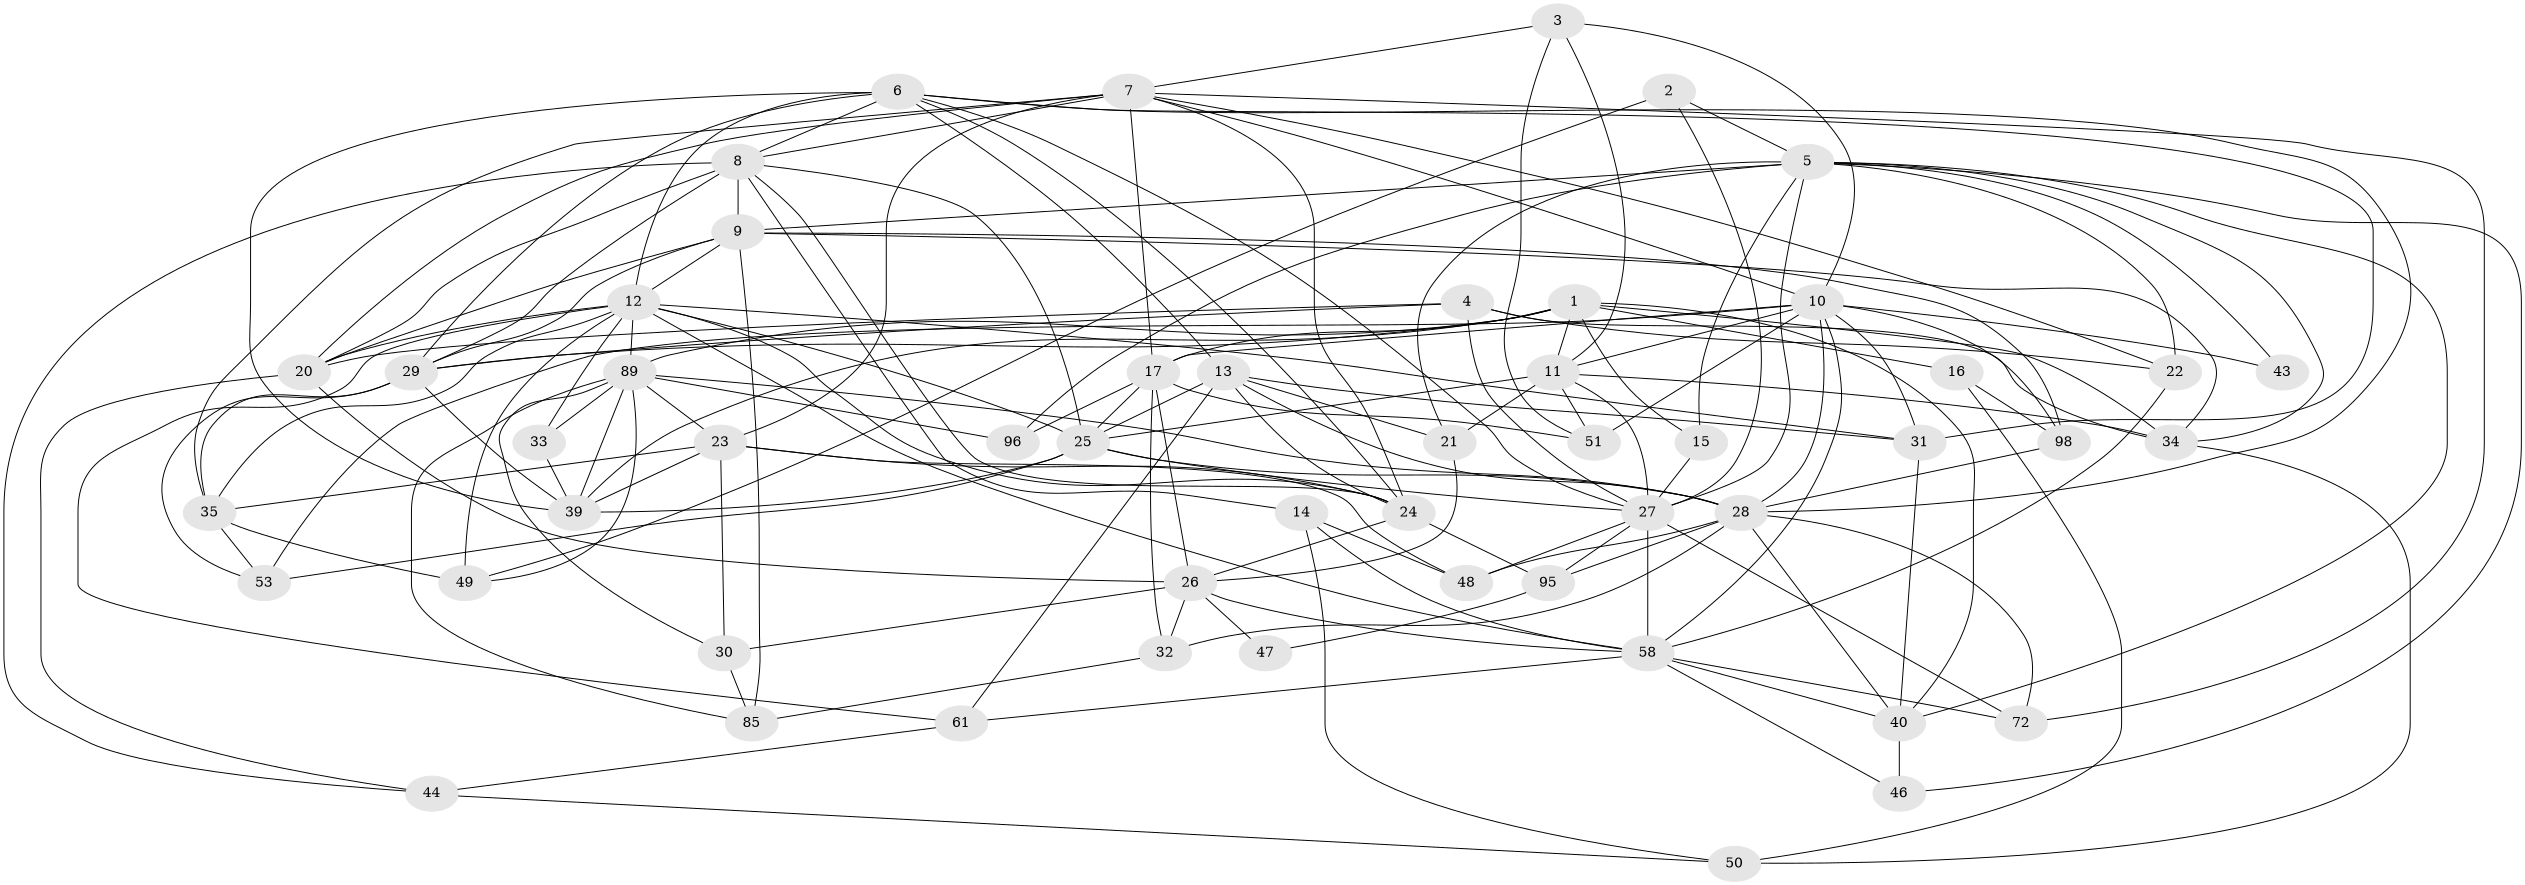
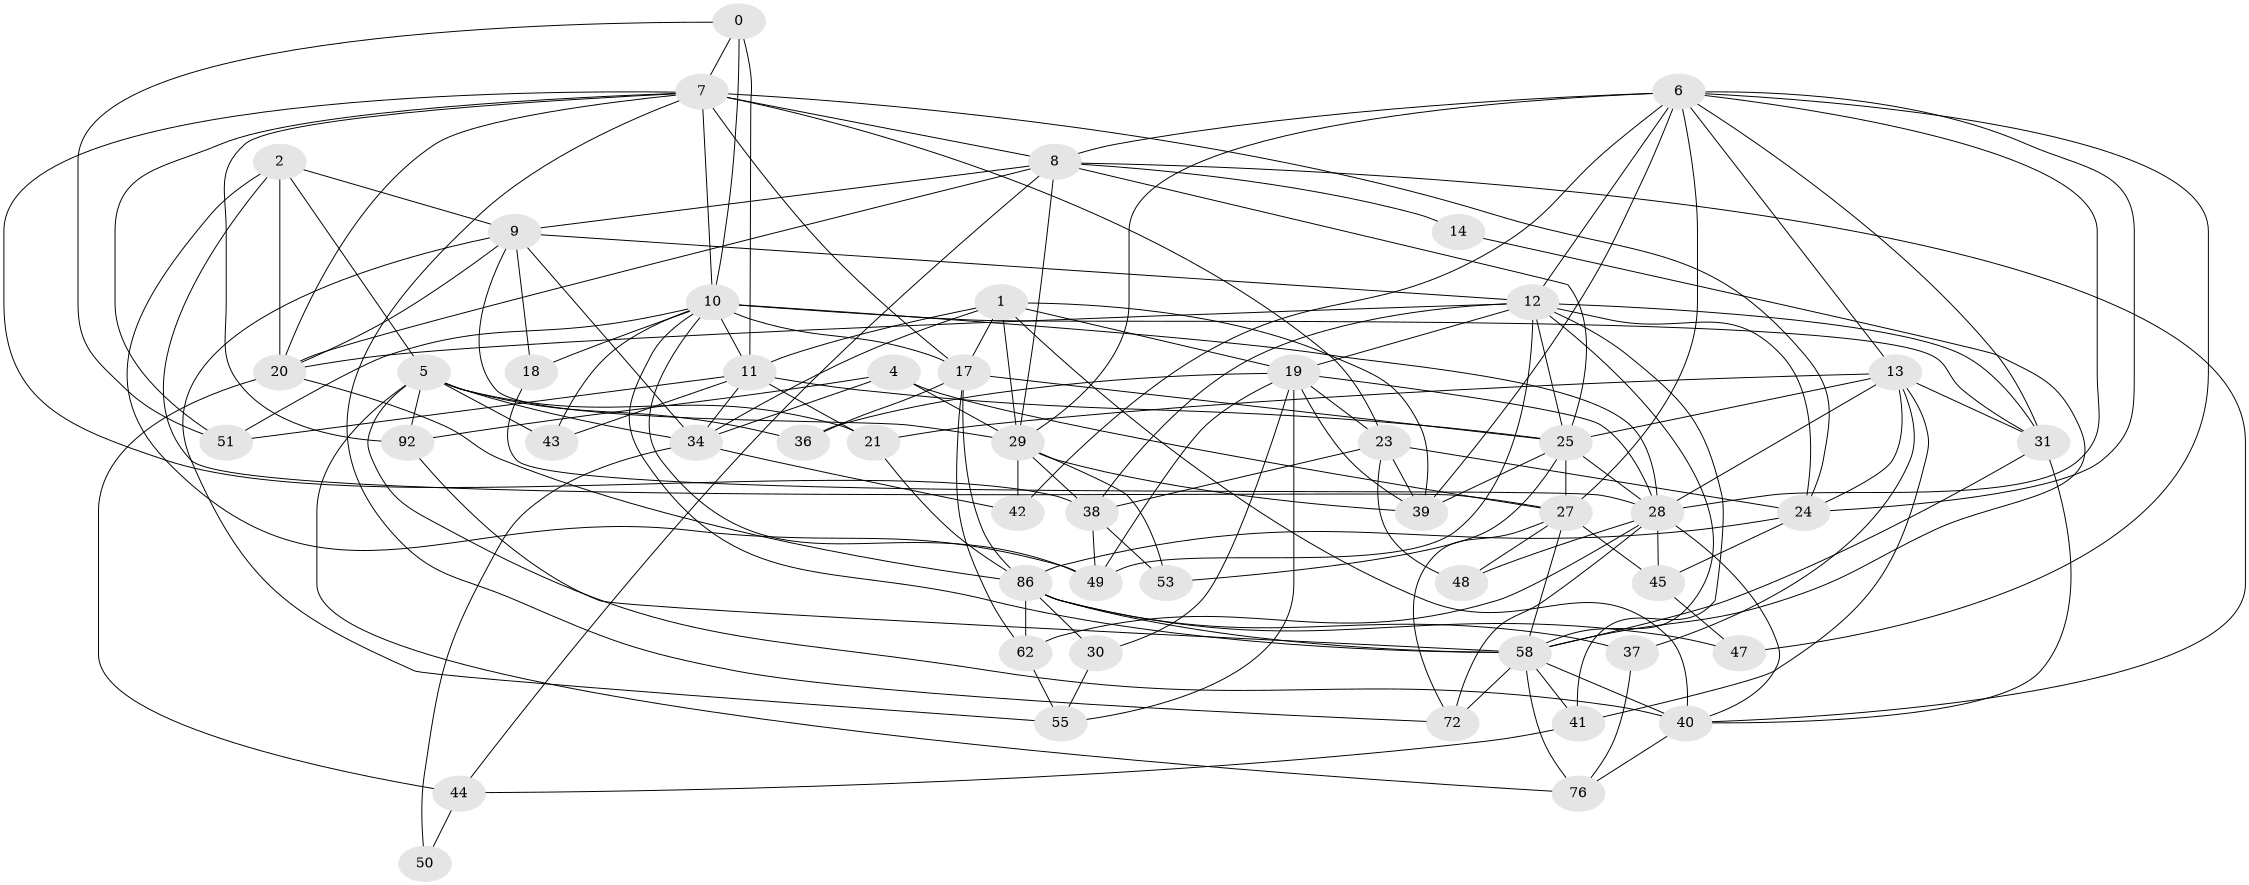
(1558, 21) -> (739, 21)
(1273, 197) -> (397, 197)
none -> (2208, 314)
(800, 325) -> (280, 267)
(1193, 326) -> (735, 523)
(630, 372) -> (1294, 372)
(1957, 372) -> none
(2175, 372) -> (408, 443)
(1788, 375) -> none
(1390, 417) -> (237, 139)
(1630, 427) -> (681, 397)
(539, 443) -> none
(1013, 443) -> (803, 443)
(1701, 443) -> none
(2064, 443) -> (531, 372)
(968, 451) -> (2050, 283)
(210, 513) -> (1092, 513)
none -> (1018, 513)
(722, 548) -> none
(1384, 548) -> none
none -> (1796, 572)
(1190, 583) -> (1026, 583)
(1548, 583) -> (1658, 583)
(1165, 653) -> (1026, 653)
none -> (1632, 653)
(752, 723) -> (1061, 723)
(961, 723) -> (1579, 723)
(1408, 794) -> none
(1899, 794) -> (1579, 794)
